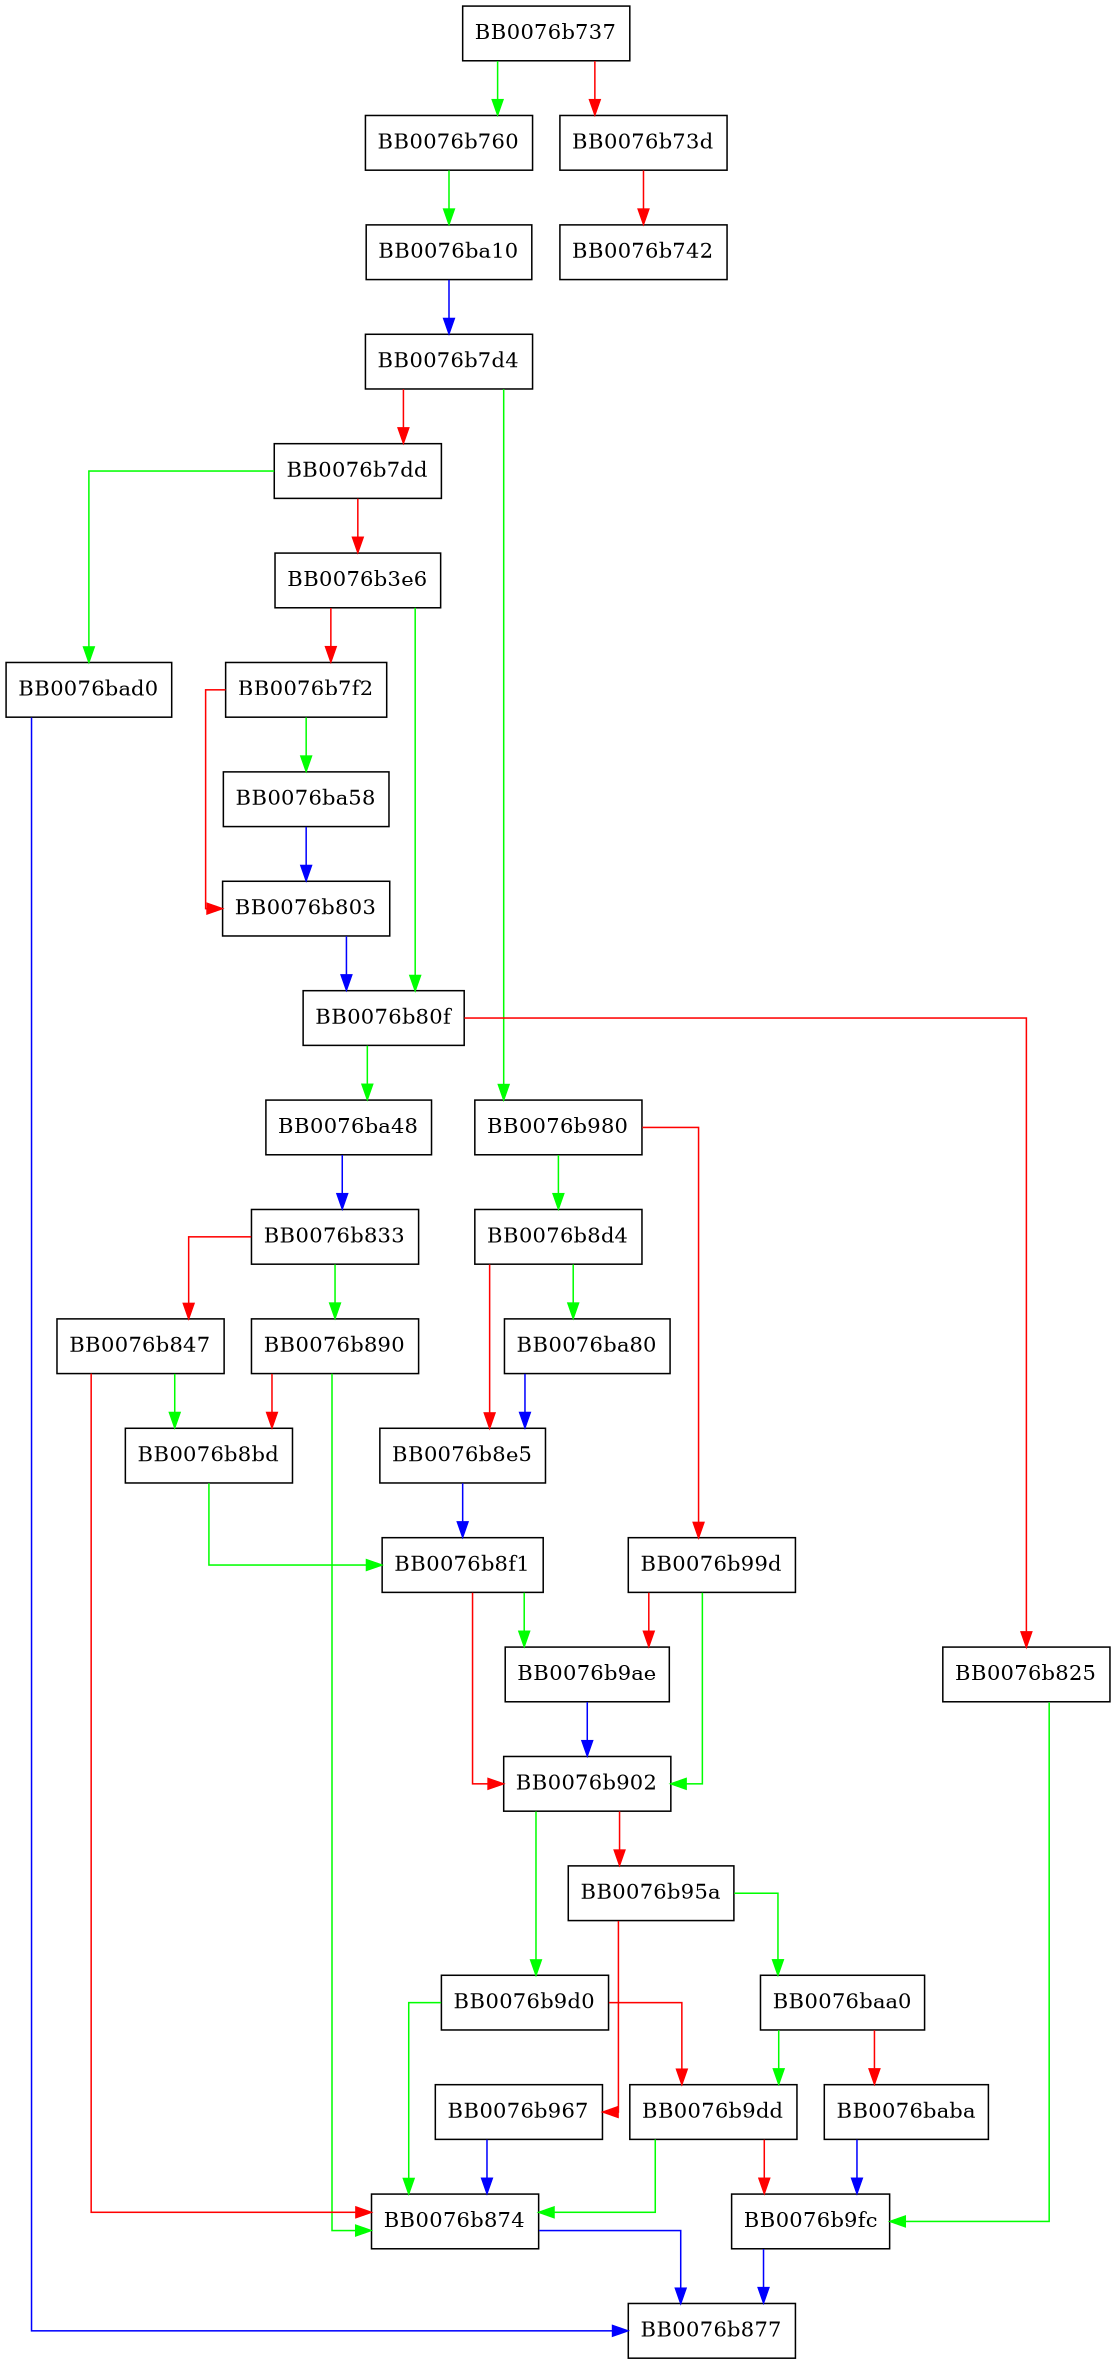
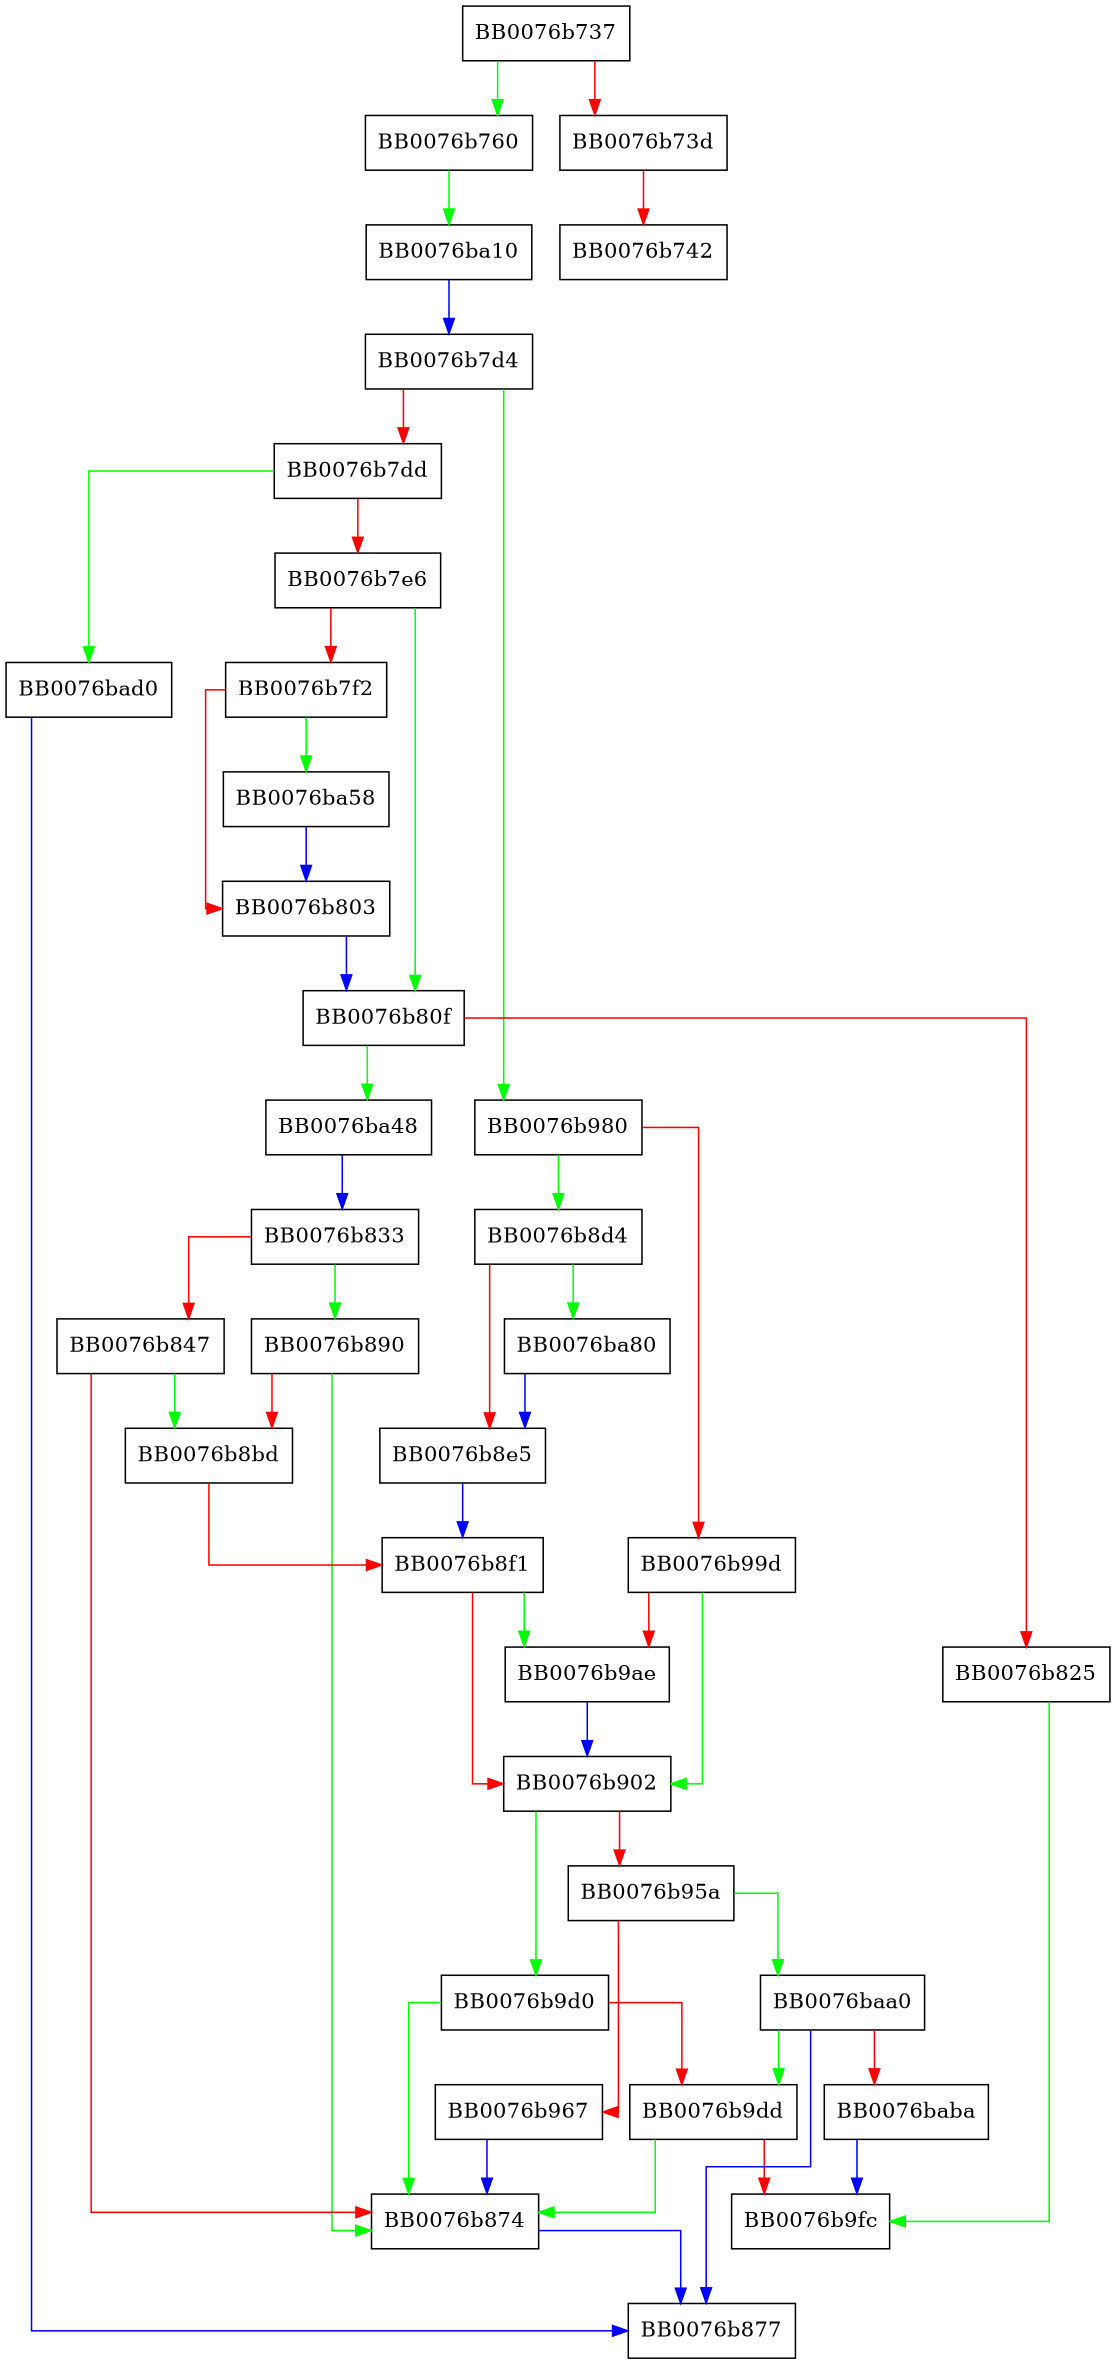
(358, 580) -> (358, 580)
(247, 1565) -> (247, 1565)
(764, 2268) -> (775, 2167)
